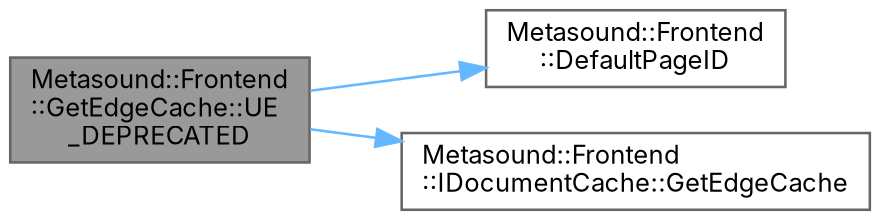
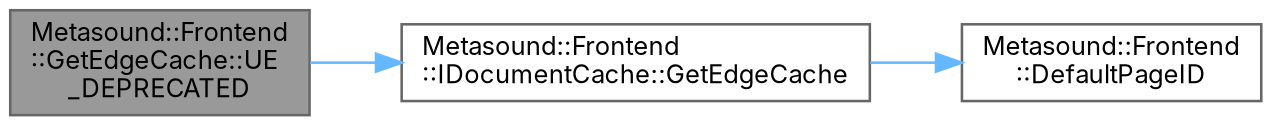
(385, 81) -> (903, 63)
